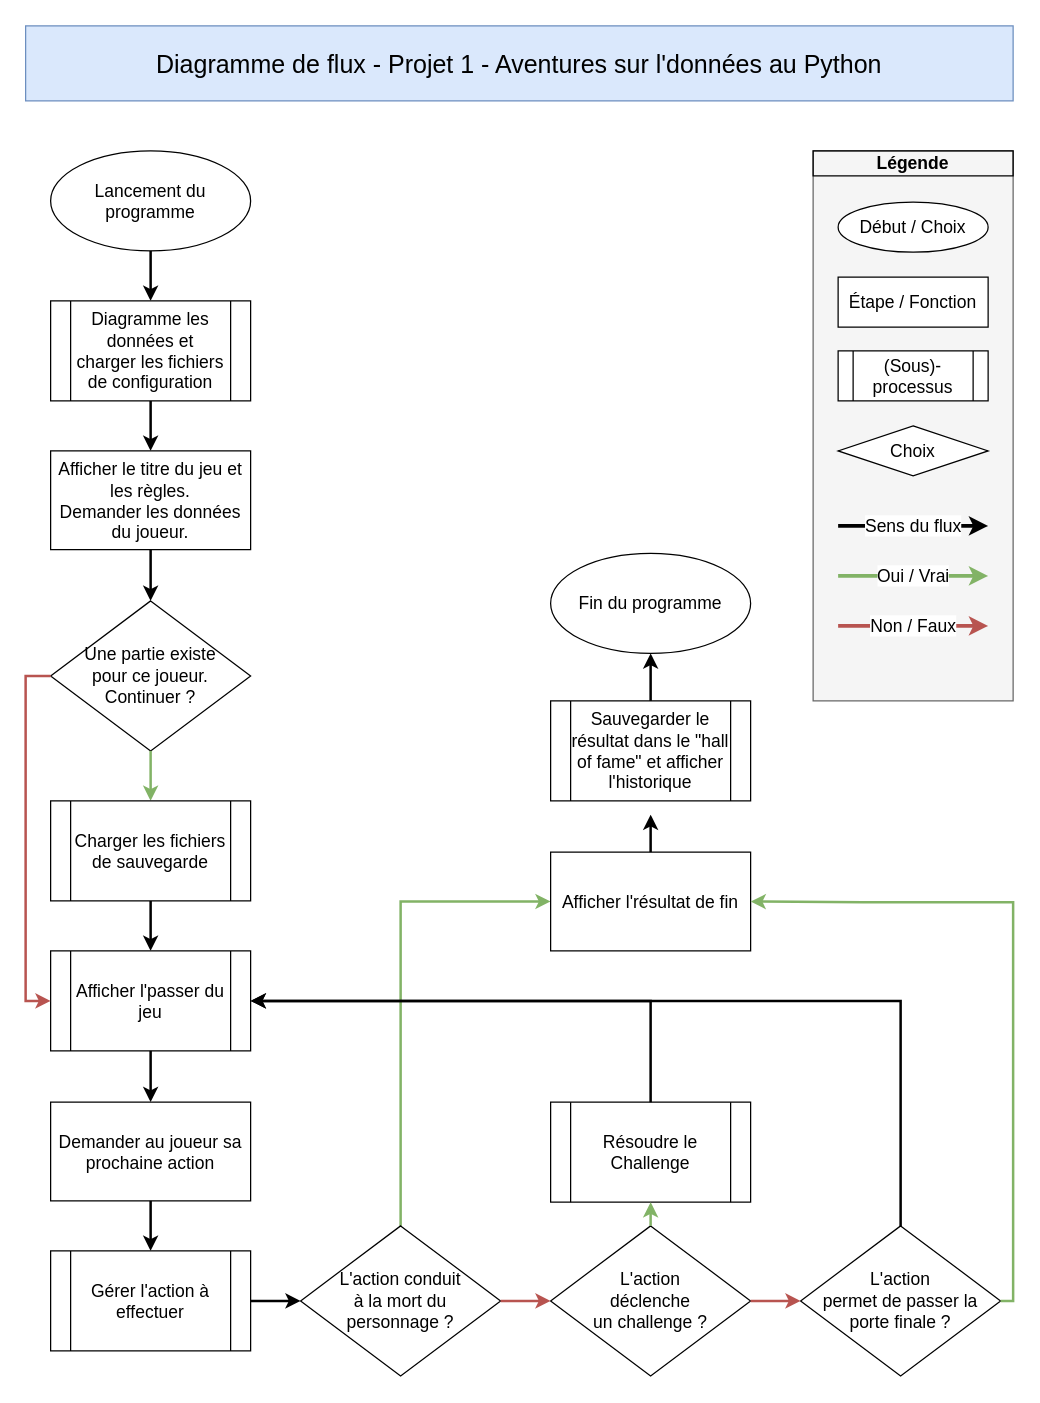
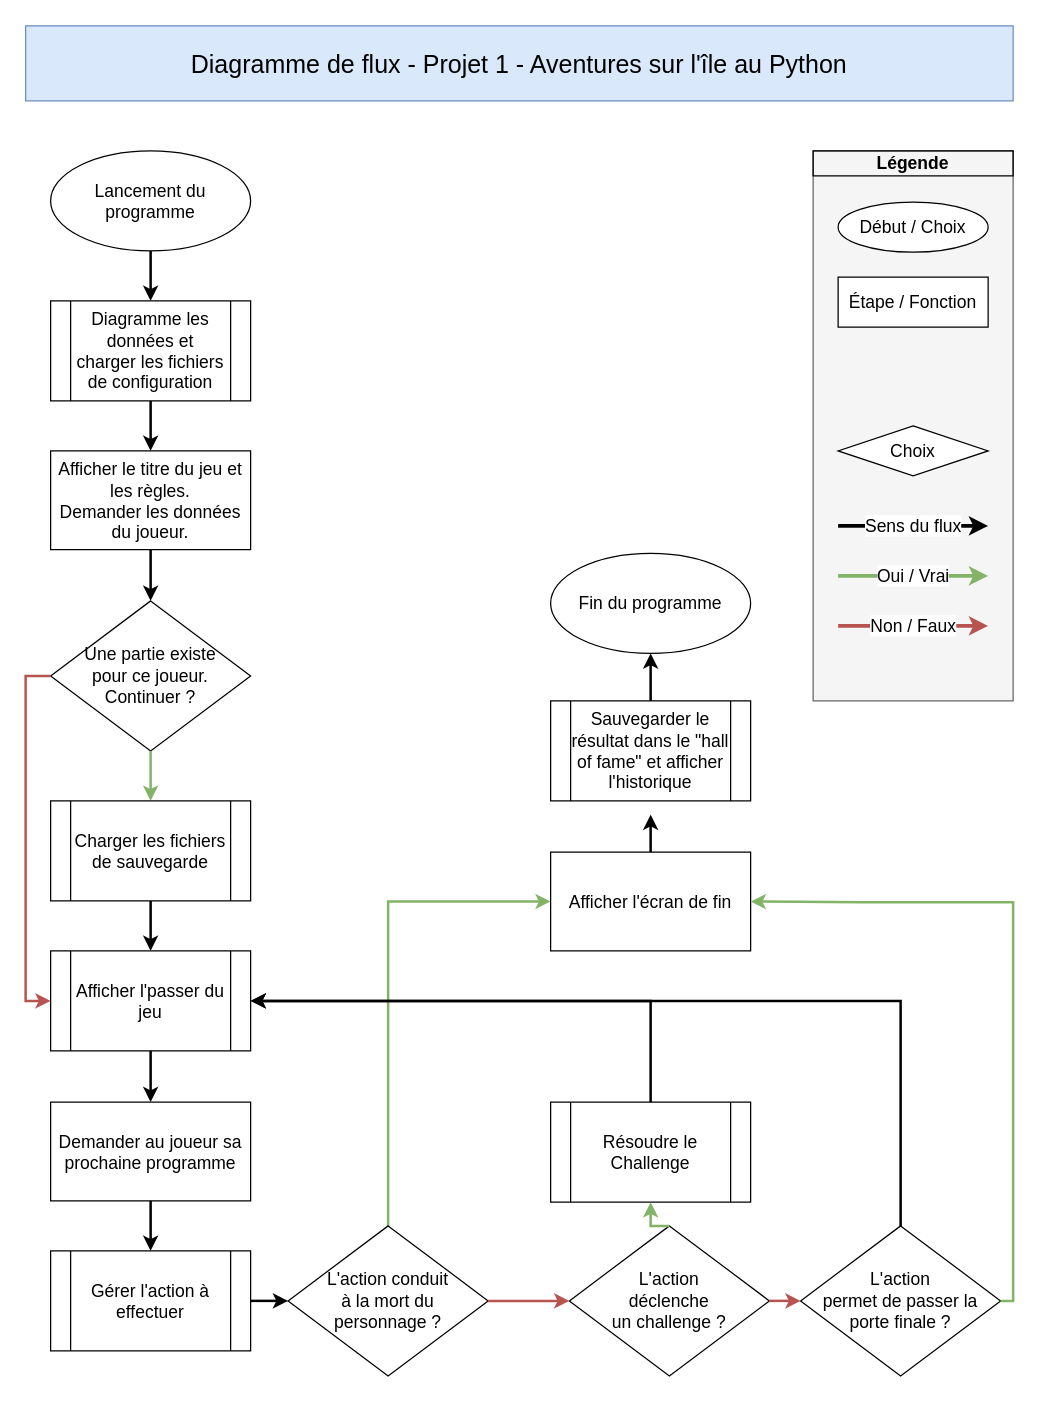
(519, 63) -> (519, 63)
(913, 376) -> none
(651, 902) -> (651, 902)
(151, 1152) -> (151, 1152)
(401, 1301) -> (388, 1301)
(651, 1301) -> (669, 1301)
